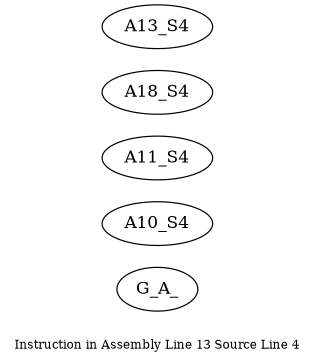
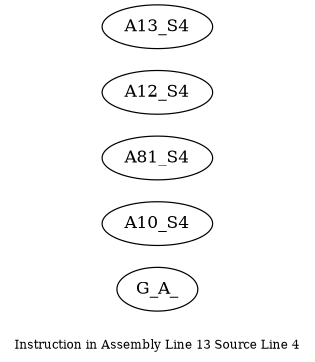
(157, 92) -> (157, 92)
(157, 158) -> (157, 158)
